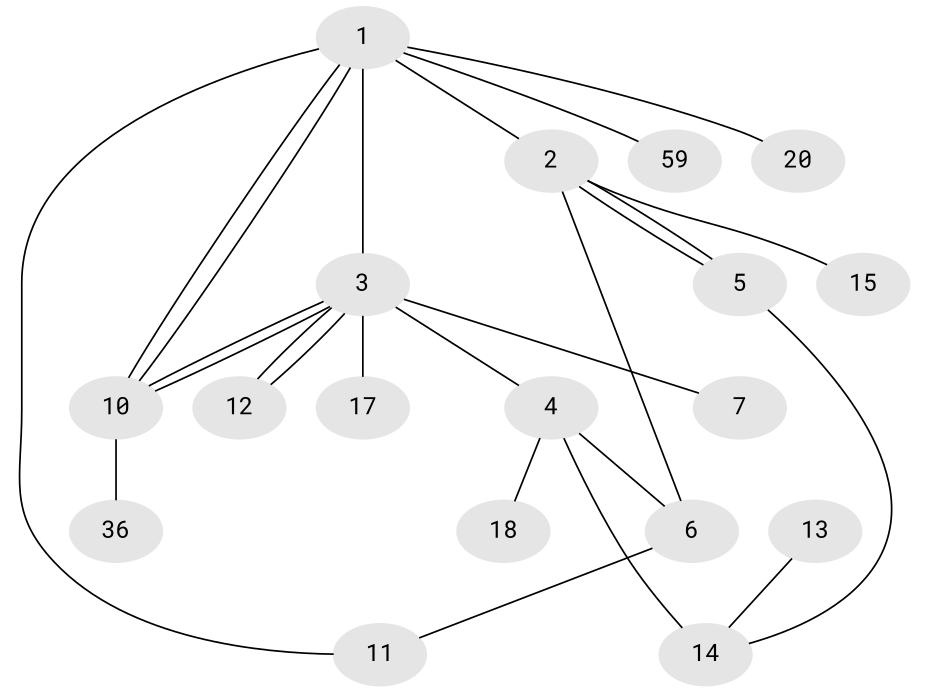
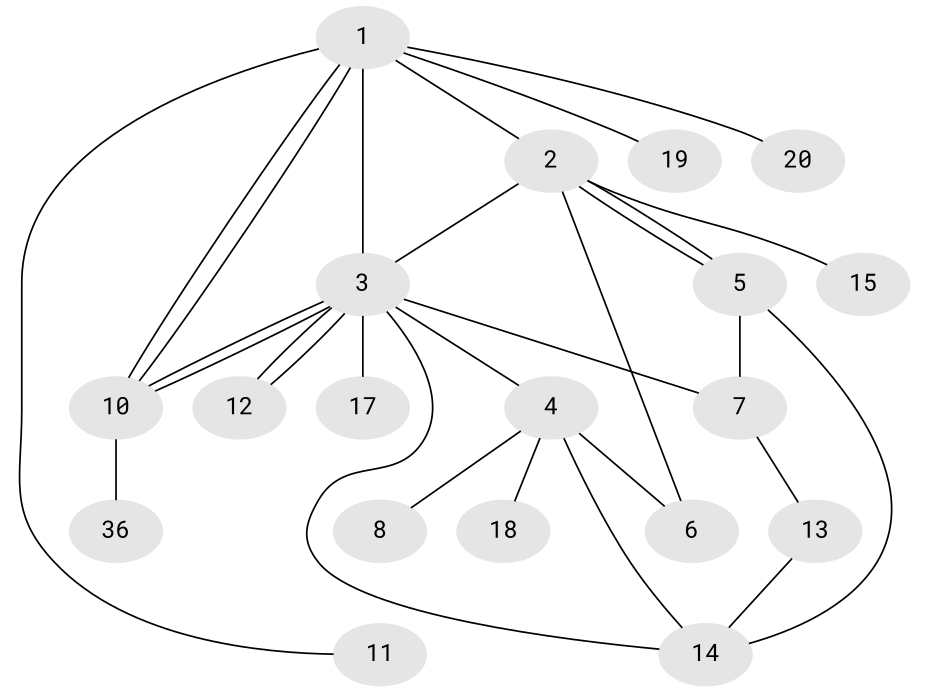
(675, 161) -> (675, 161)
none -> (457, 223)
none -> (740, 346)
none -> (778, 470)
none -> (380, 531)
none -> (327, 569)
(536, 593) -> none
